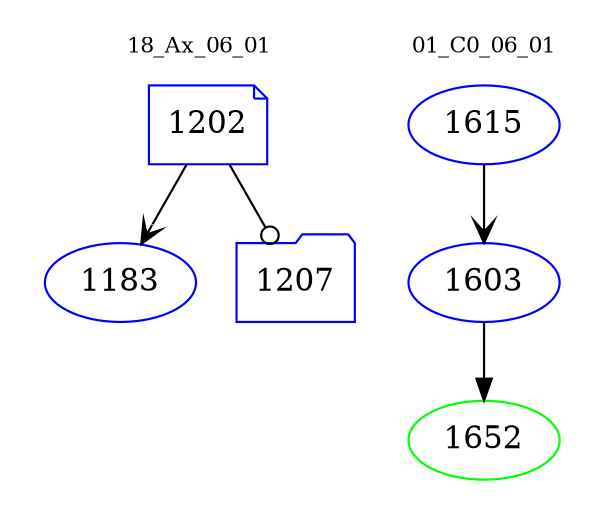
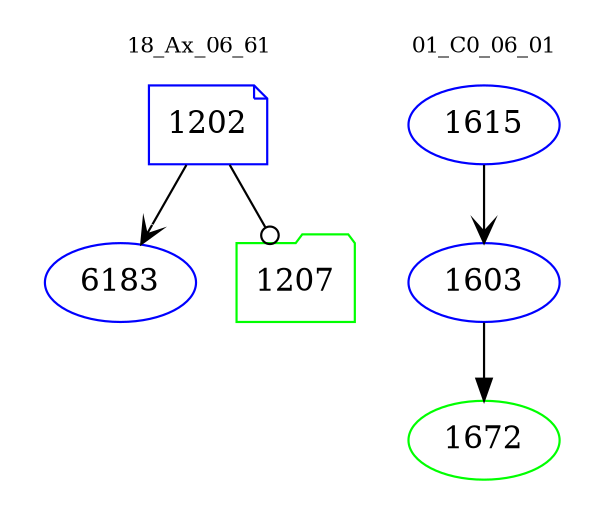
(199, 47) -> (199, 47)
(120, 283) -> (120, 283)
(296, 283) -> (296, 283)
(484, 440) -> (484, 440)
